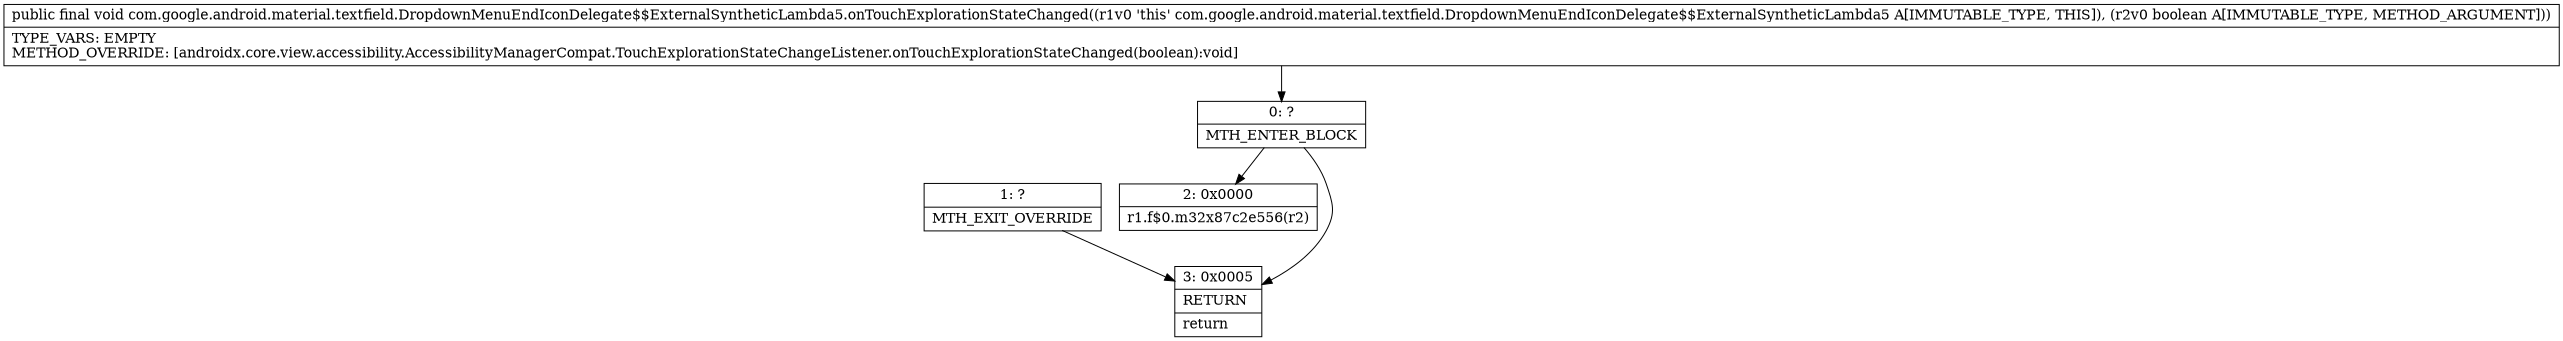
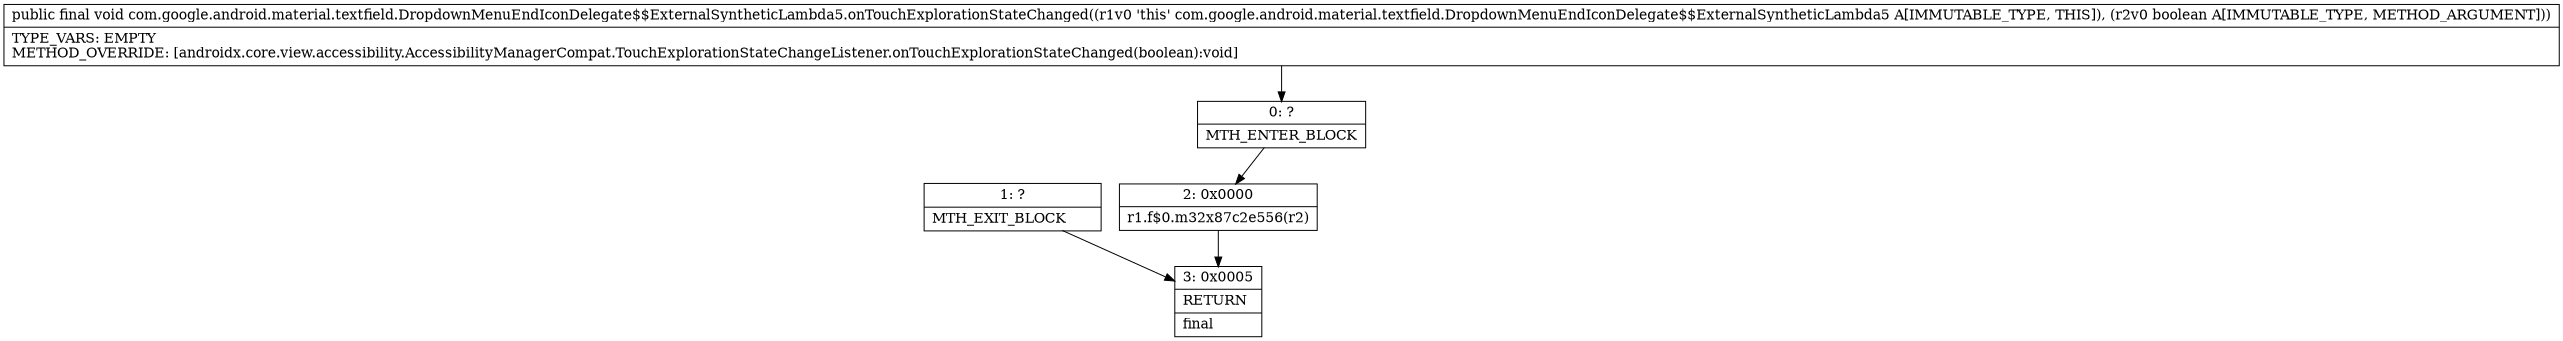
(1013, 219) -> (999, 219)
(1330, 223) -> (1218, 244)
(1205, 324) -> (1198, 324)
